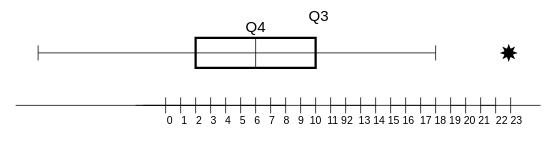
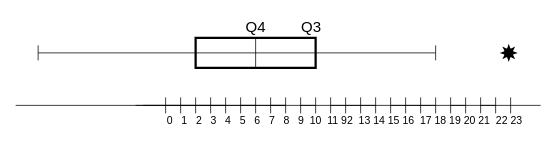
(318, 15) -> (311, 27)
